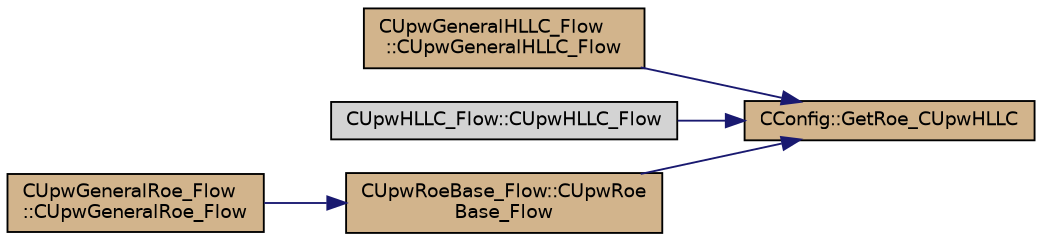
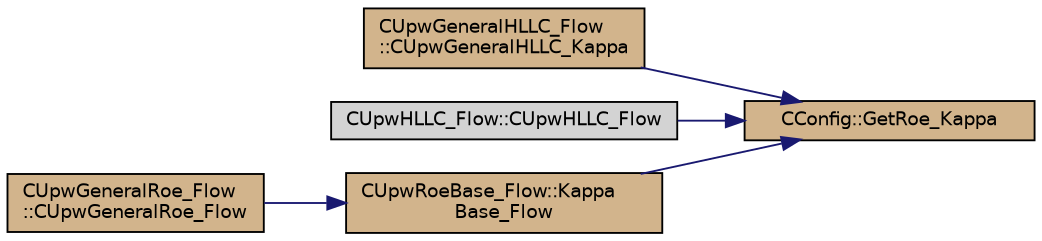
(504, 38) -> (504, 38)
(890, 121) -> (890, 121)
(504, 203) -> (504, 203)
